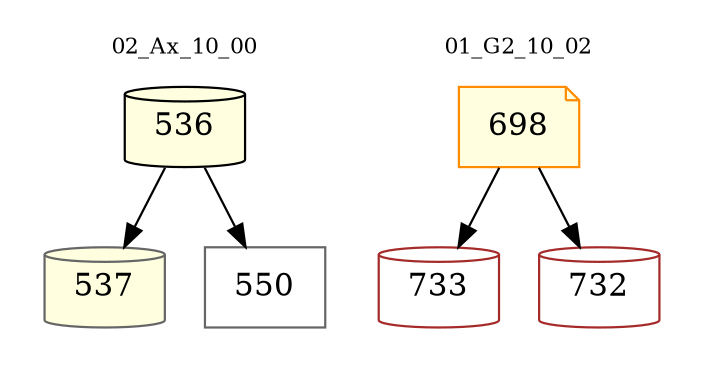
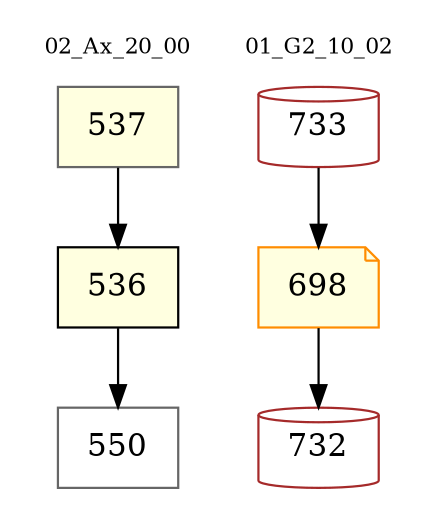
(185, 48) -> (118, 48)
(185, 127) -> (118, 287)
(150, 197) -> (118, 196)
(484, 197) -> (319, 196)
(105, 287) -> (118, 127)
